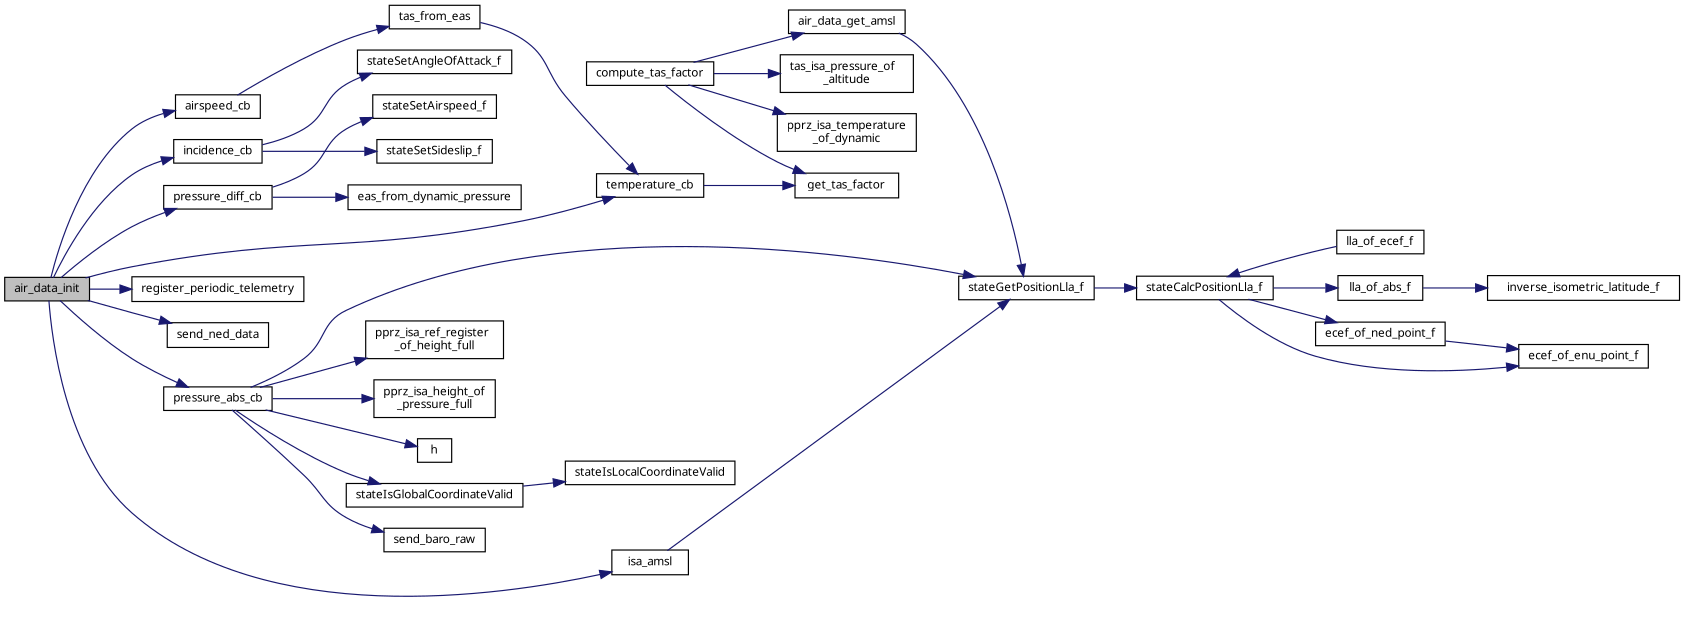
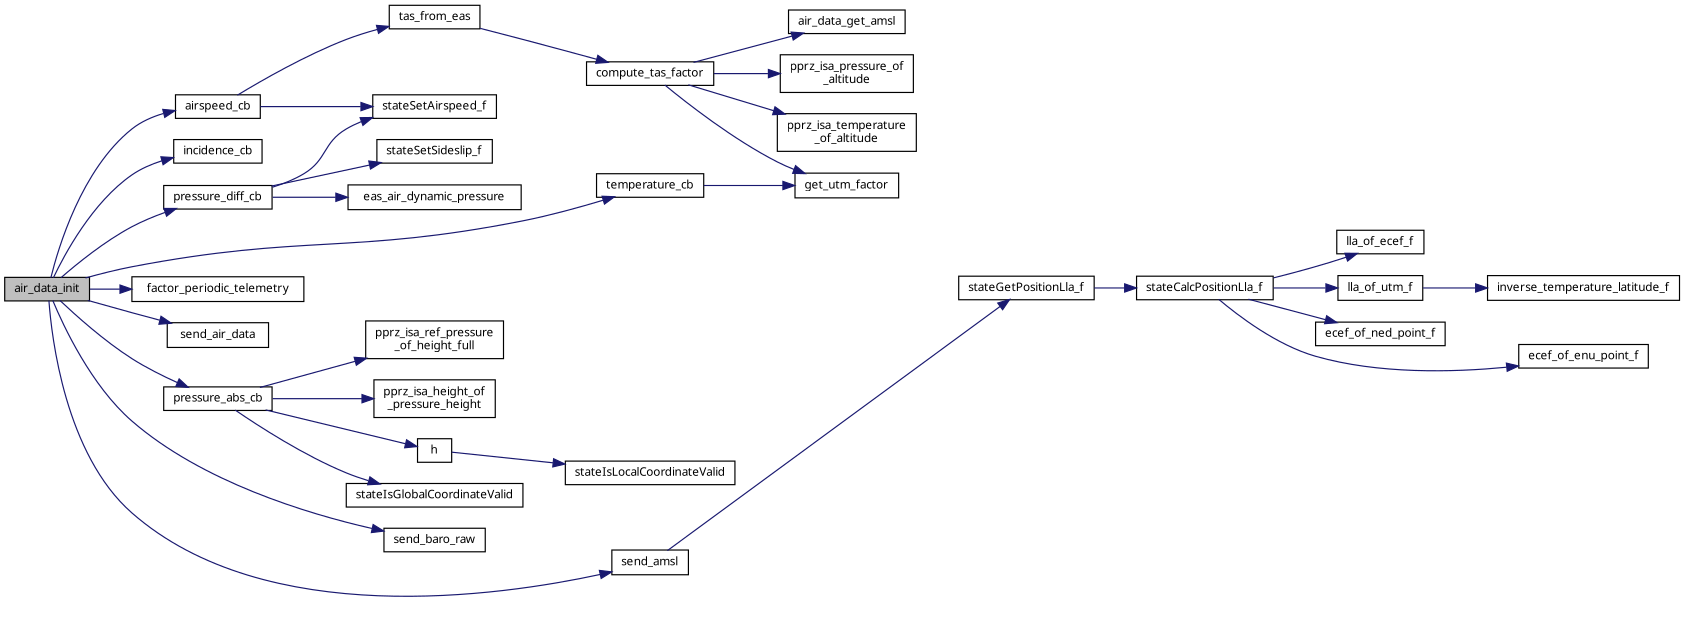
(435, 62) -> none
(847, 74) -> (847, 74)
(558, 87) -> (538, 44)
none -> (311, 107)
(847, 133) -> (847, 133)
(981, 137) -> none
(314, 151) -> (320, 176)
(847, 186) -> (847, 186)
(435, 197) -> (435, 197)
(589, 251) -> none
(1288, 258) -> (1310, 268)
(1380, 288) -> (1380, 288)
(1584, 288) -> (1584, 288)
(218, 289) -> (218, 289)
(218, 335) -> (218, 335)
(435, 340) -> (435, 340)
(1476, 344) -> none
(435, 399) -> (435, 399)
(301, 472) -> (181, 456)
(538, 484) -> (502, 457)
(650, 562) -> (650, 562)
